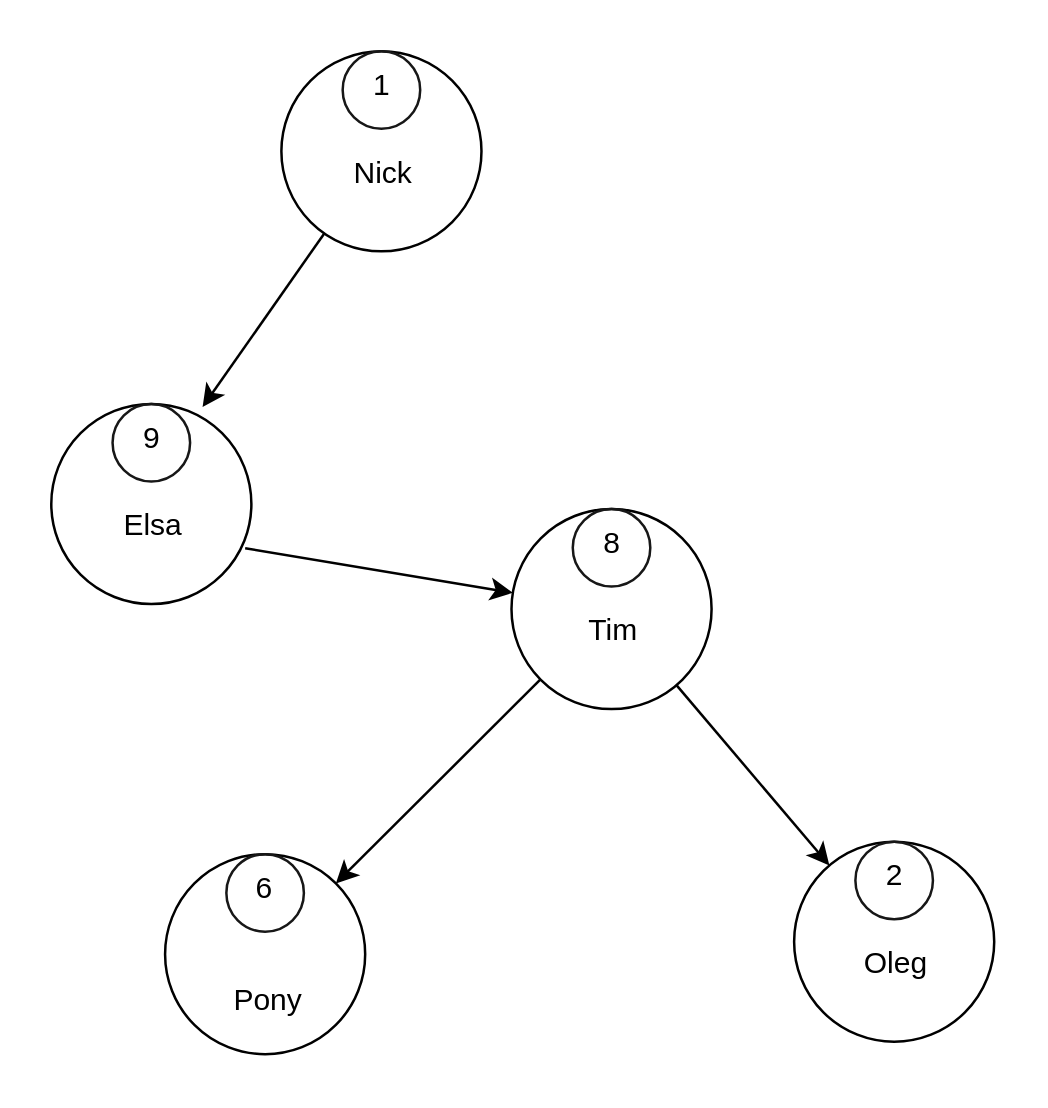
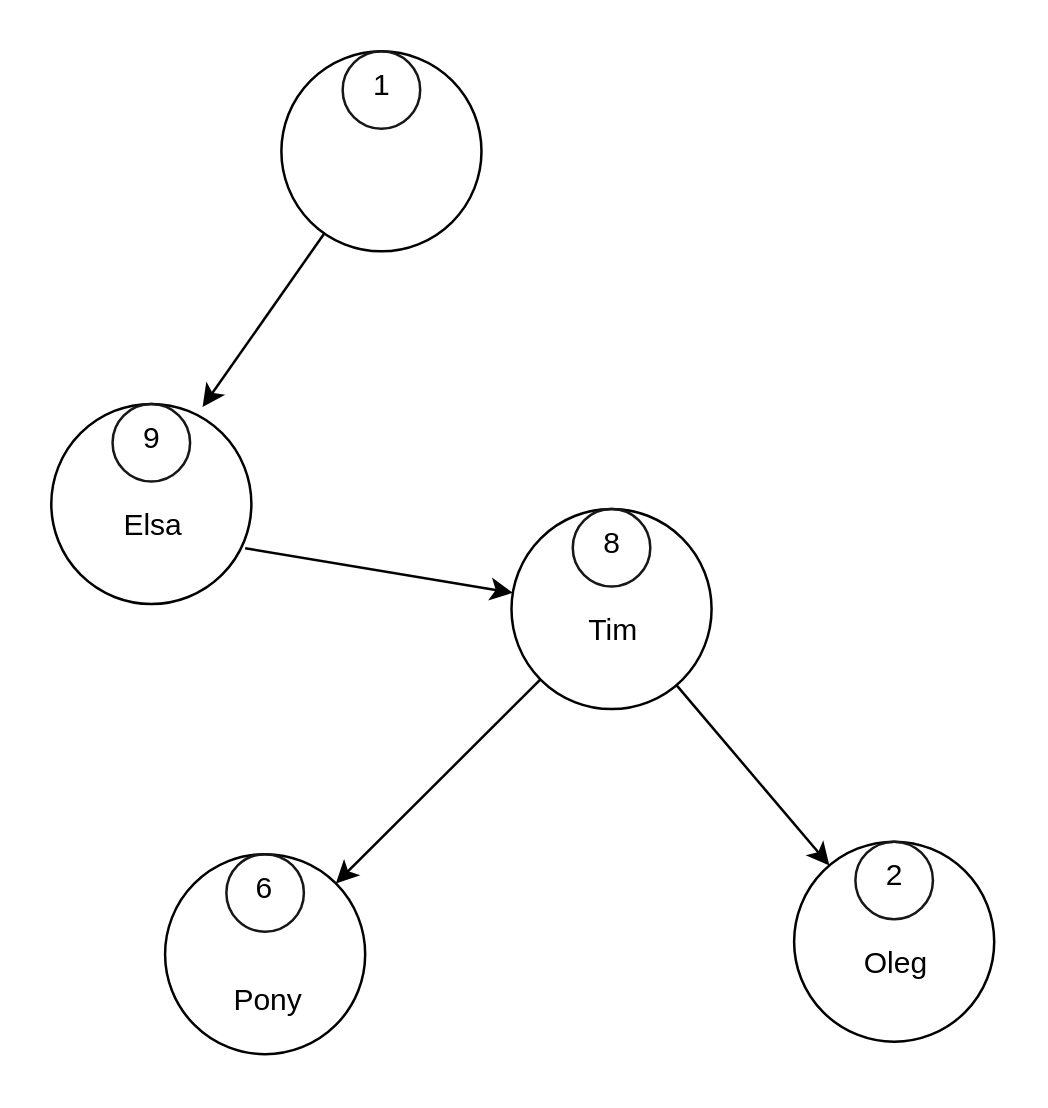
(383, 173) -> none
